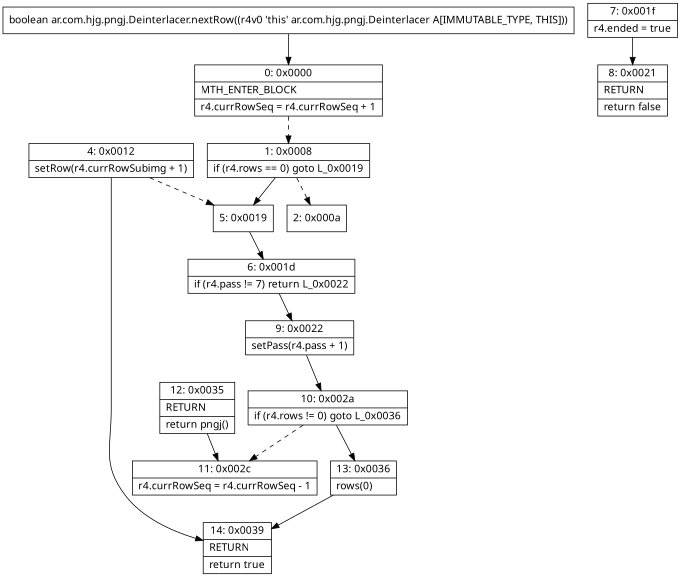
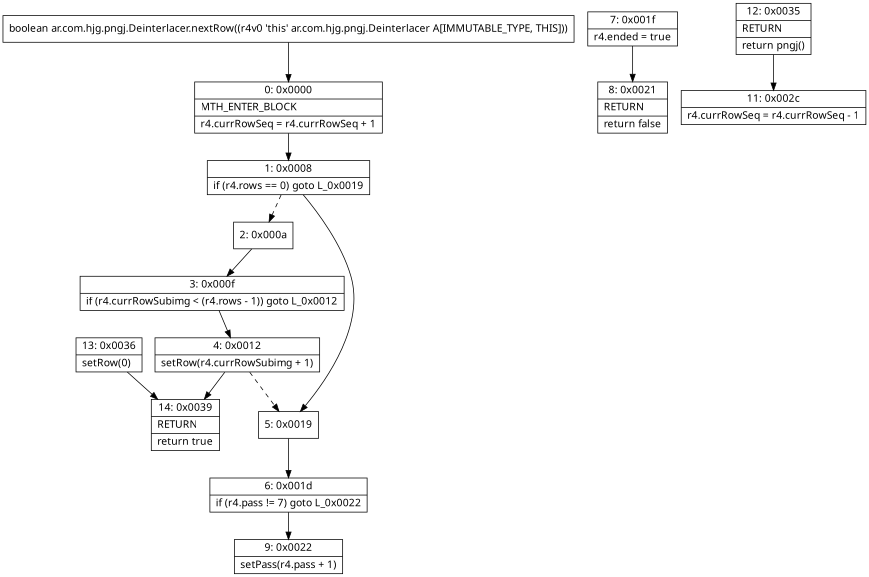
(289, 126) -> (289, 143)
(271, 284) -> (289, 503)
none -> (212, 293)
(328, 408) -> none
(355, 486) -> (107, 363)
